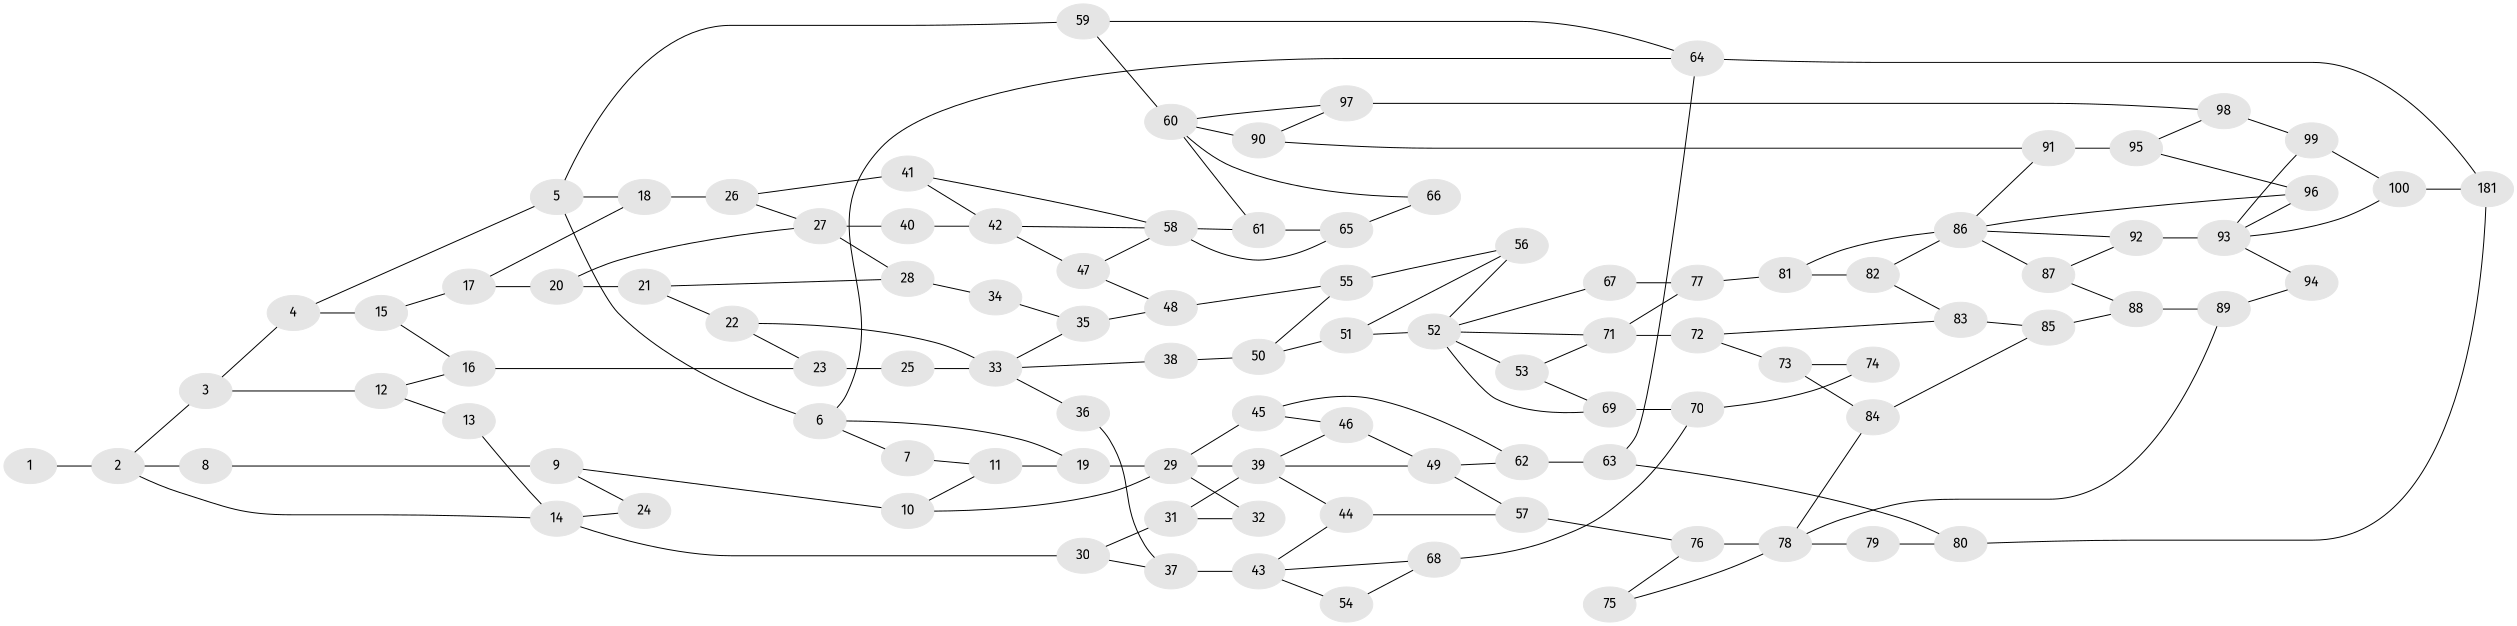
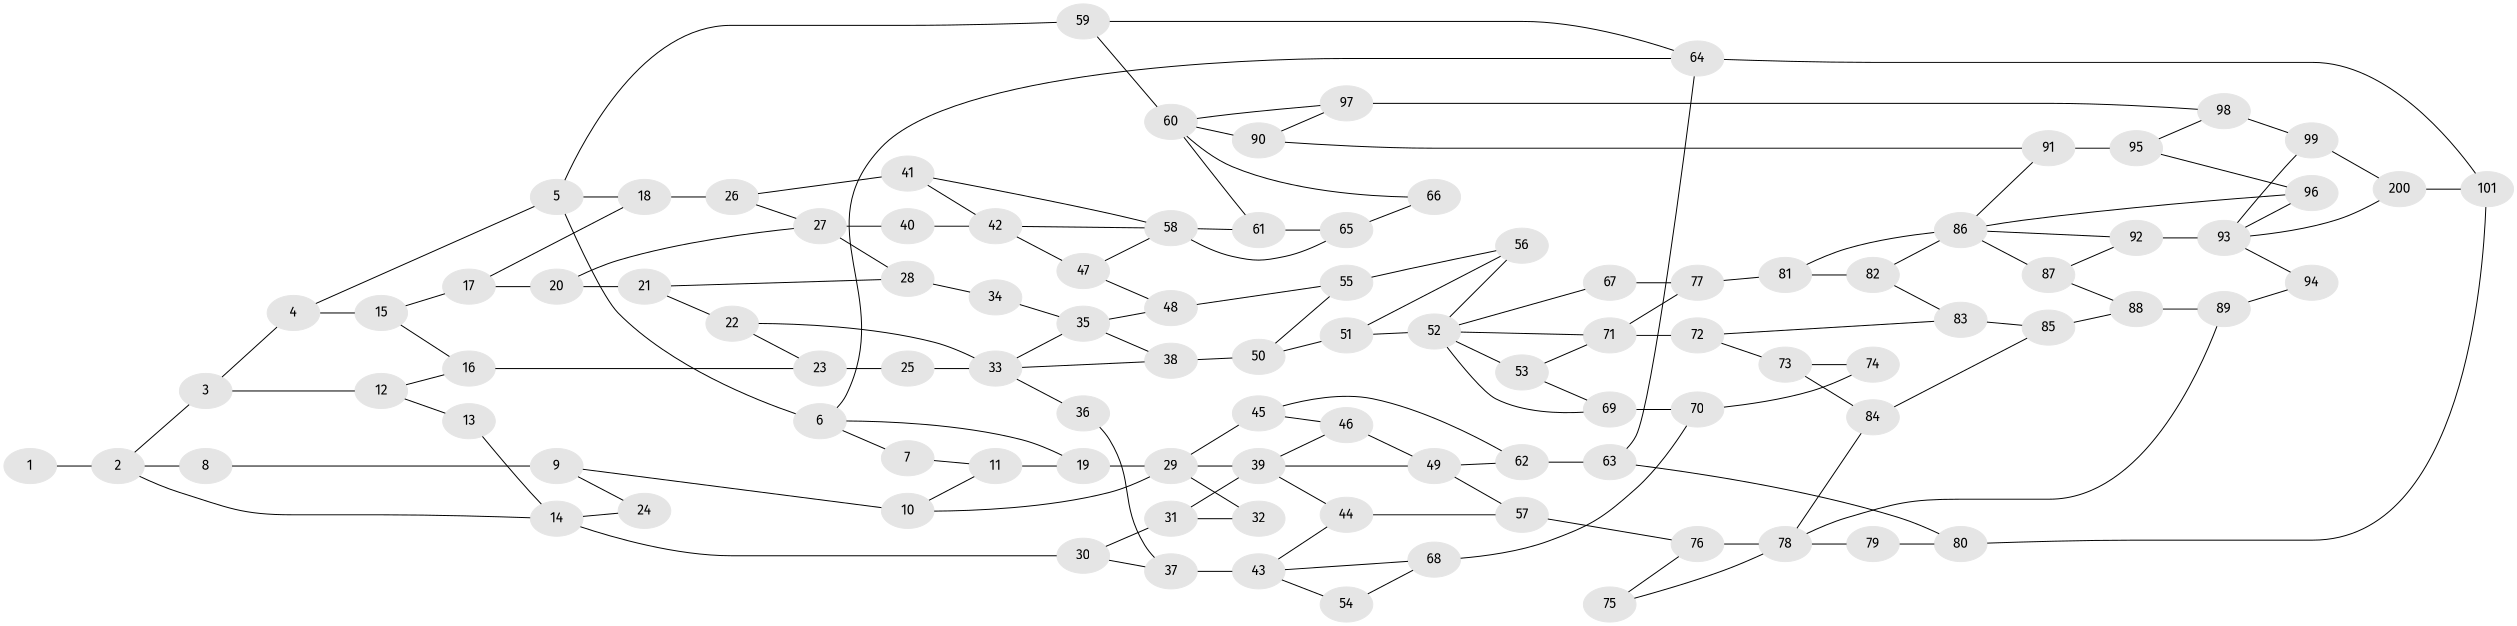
(2399, 189) -> (2399, 189)
(2487, 189) -> (2487, 189)
none -> (1127, 342)
